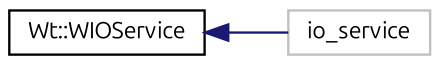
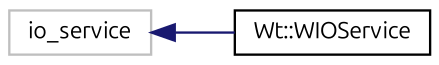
(259, 33) -> (205, 33)
